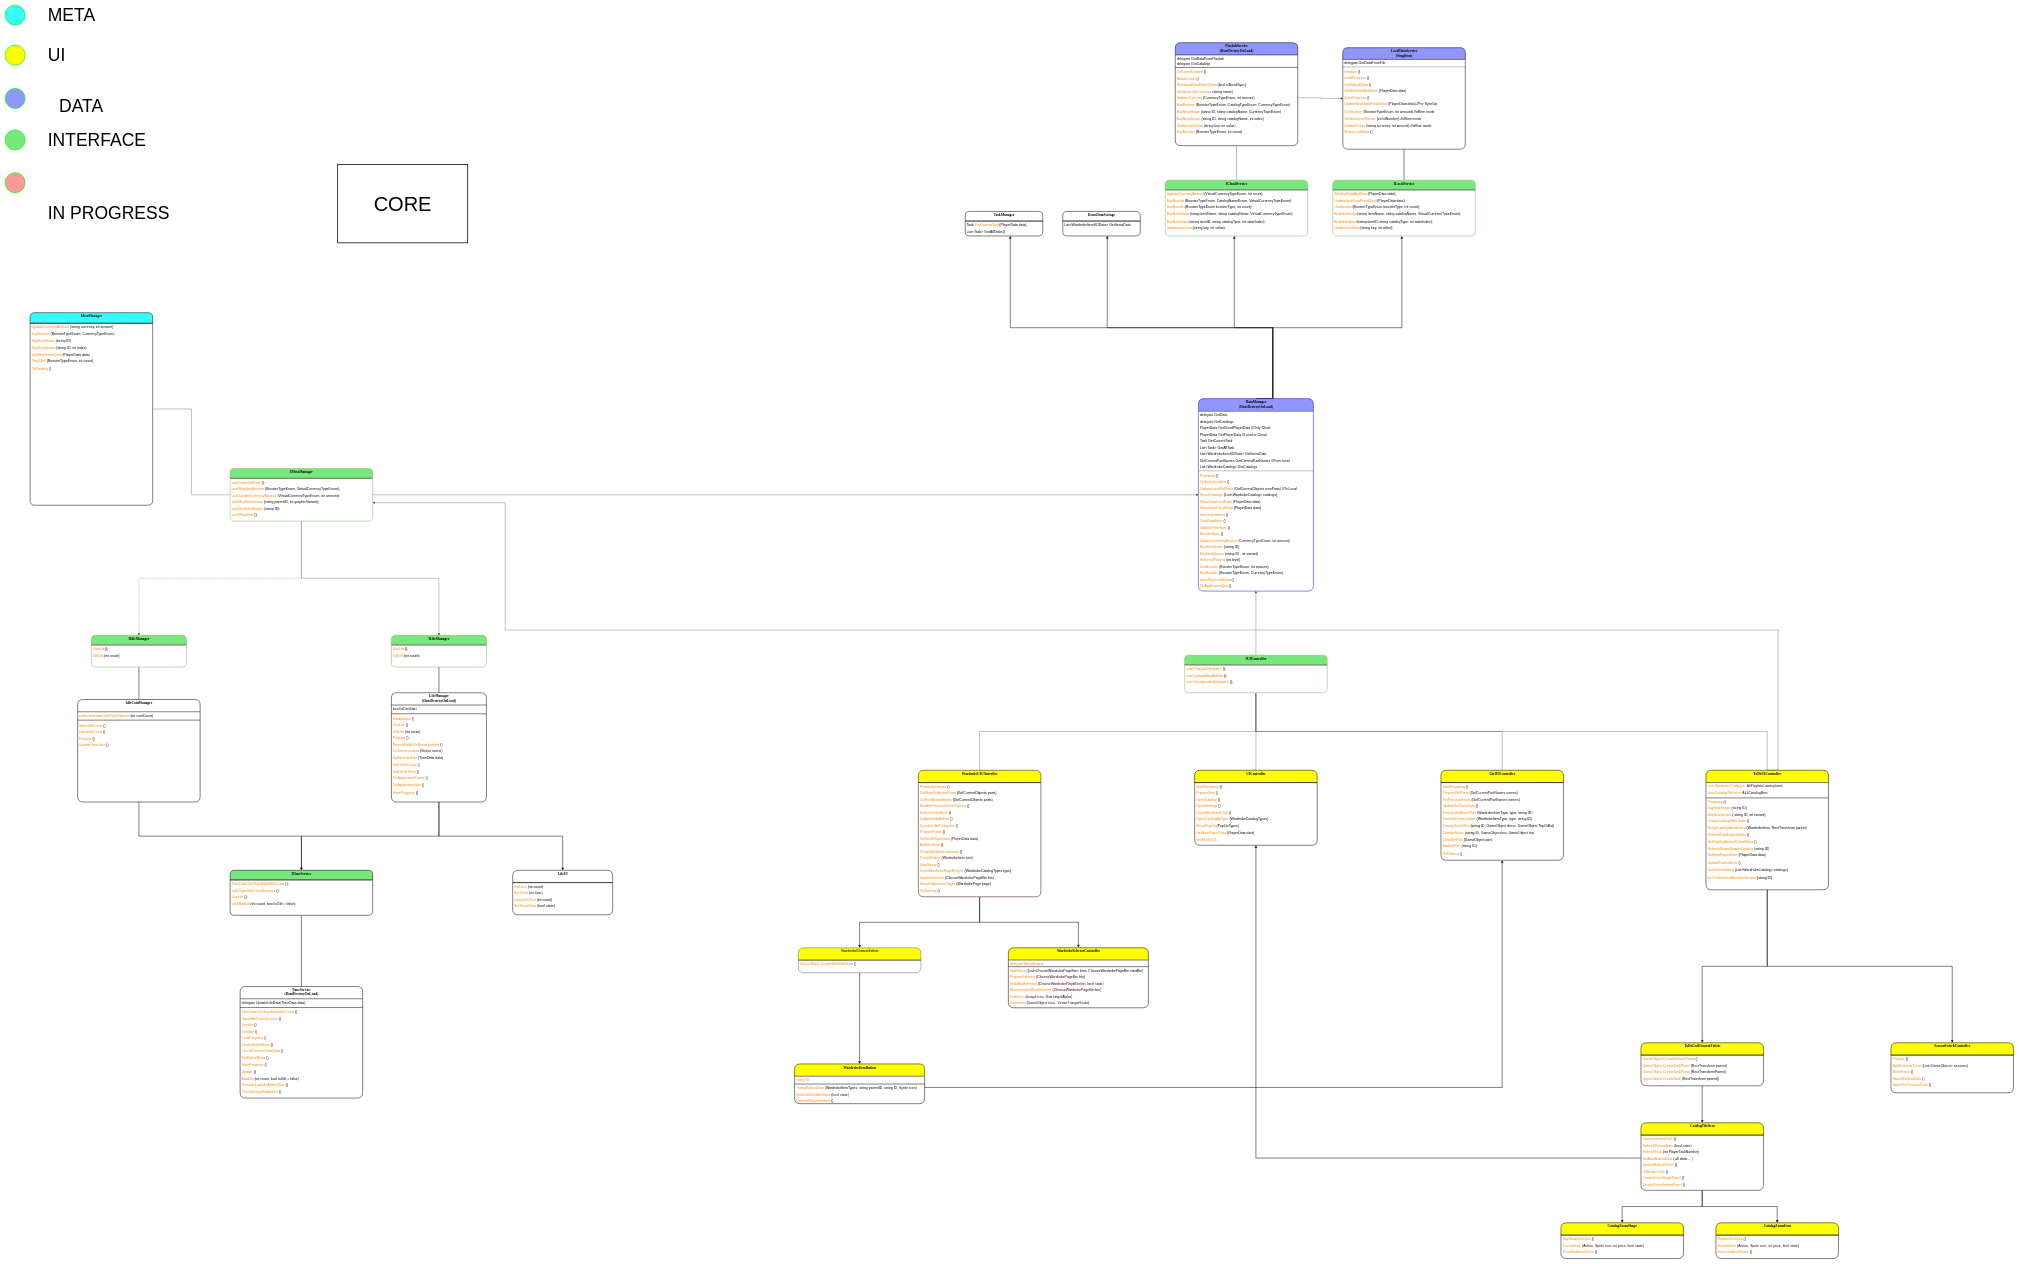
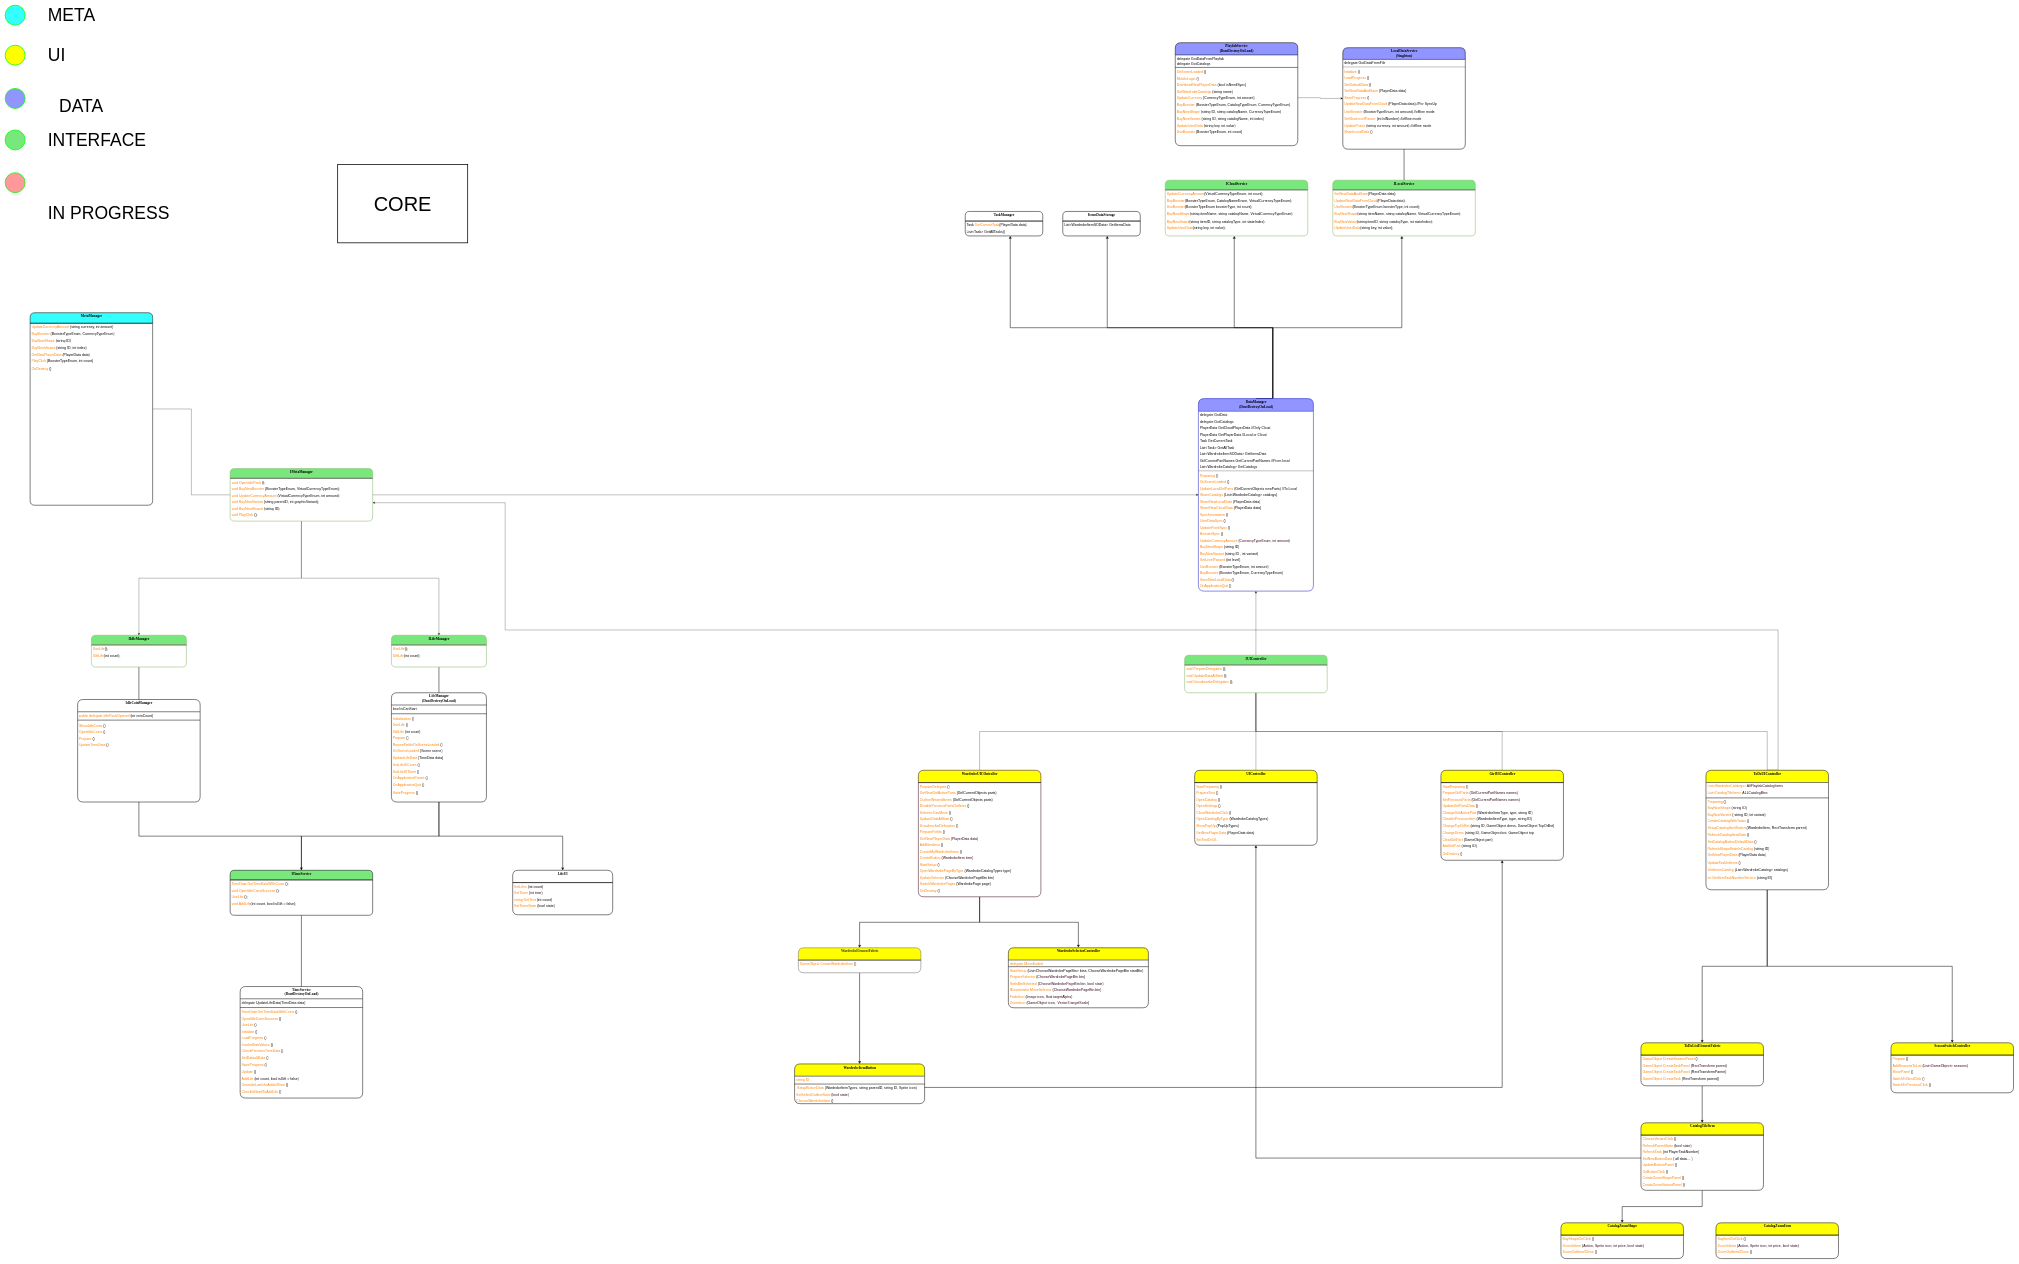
(1236, 163) -> none
(192, 578) -> (192, 578)
(1741, 1206) -> none
